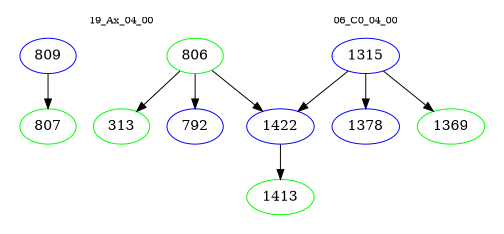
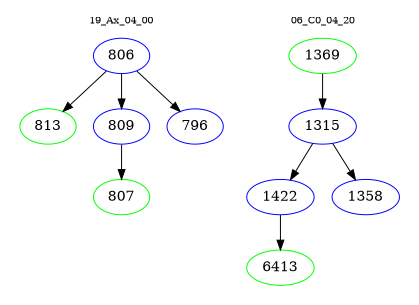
(366, 21) -> (323, 21)
(195, 56) -> (122, 56)
(225, 81) -> (122, 86)
(404, 88) -> (323, 86)
(122, 126) -> (48, 126)
(195, 126) -> (195, 126)
(366, 126) -> (366, 197)
(280, 197) -> (280, 268)
